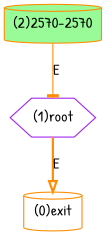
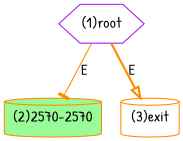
(53, 68) -> (78, 68)
(53, 212) -> (150, 118)
